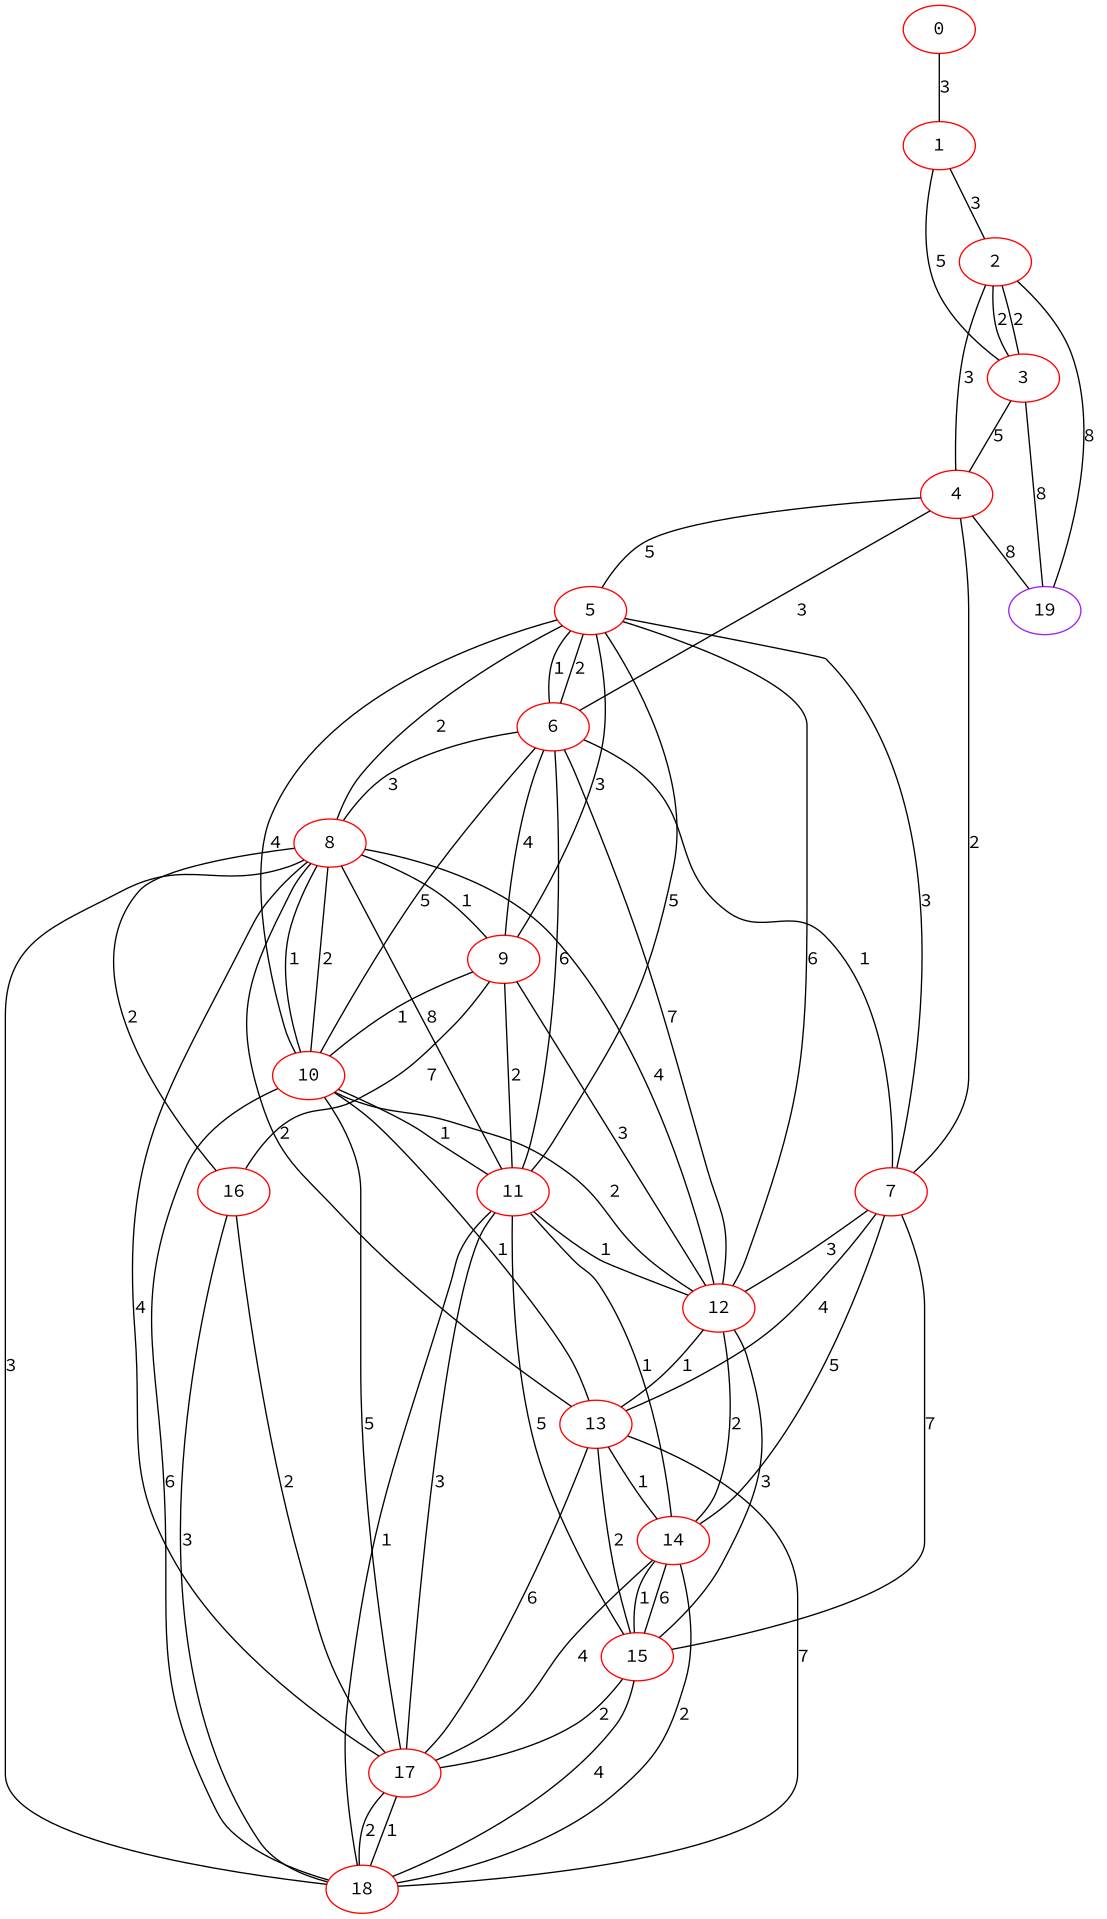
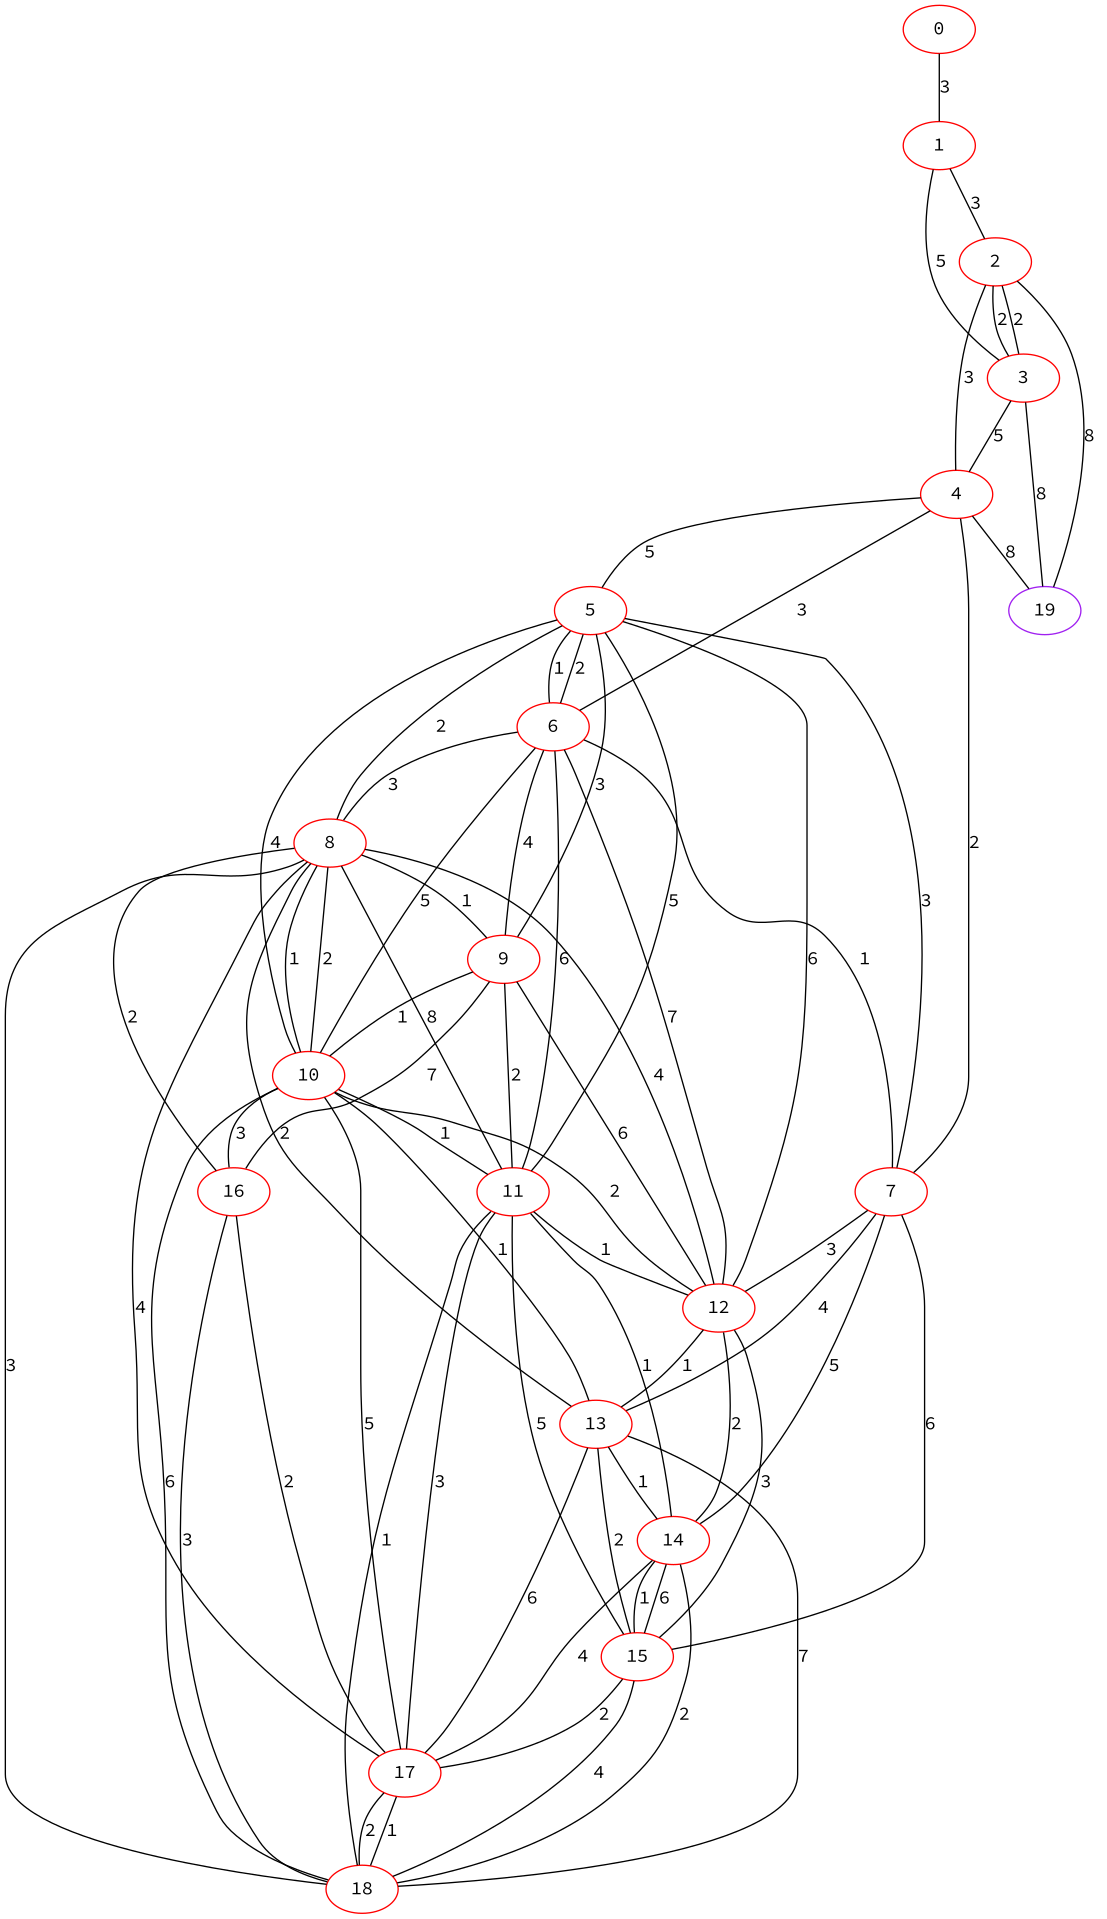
none -> (237, 1121)
(623, 1134) -> (623, 1134)
(931, 1424) -> (931, 1424)
